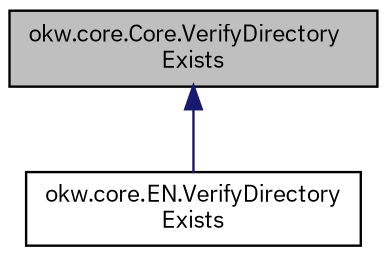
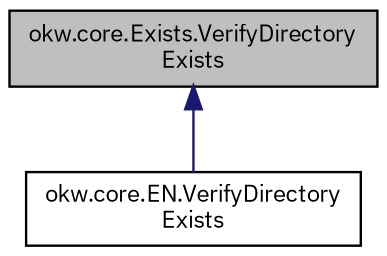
(193, 49) -> (193, 49)
